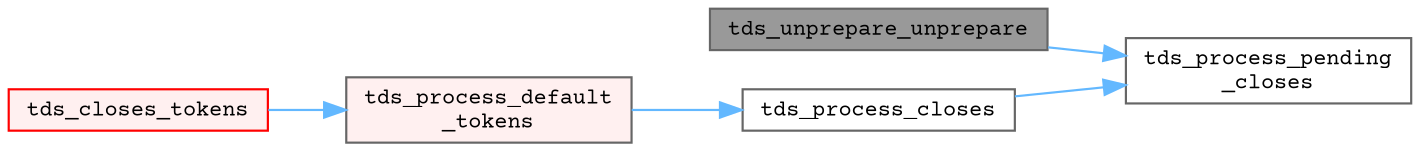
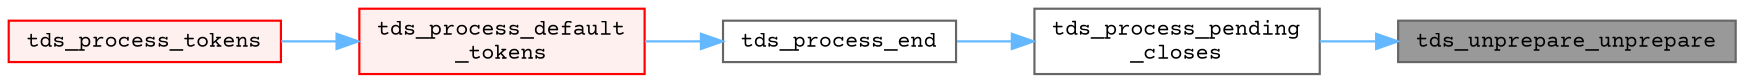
(1076, 50) -> (1348, 41)
(138, 110) -> (145, 41)
(489, 110) -> (502, 41)
(879, 110) -> (840, 41)
